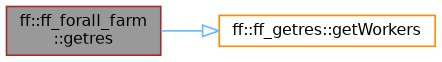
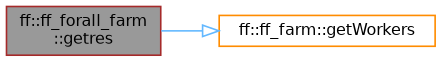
(327, 31) -> (327, 31)
